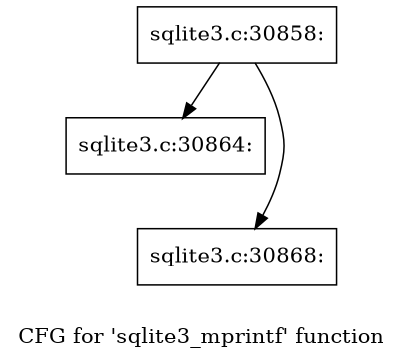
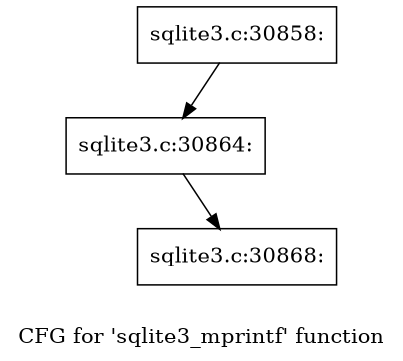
(284, 138) -> (197, 195)
